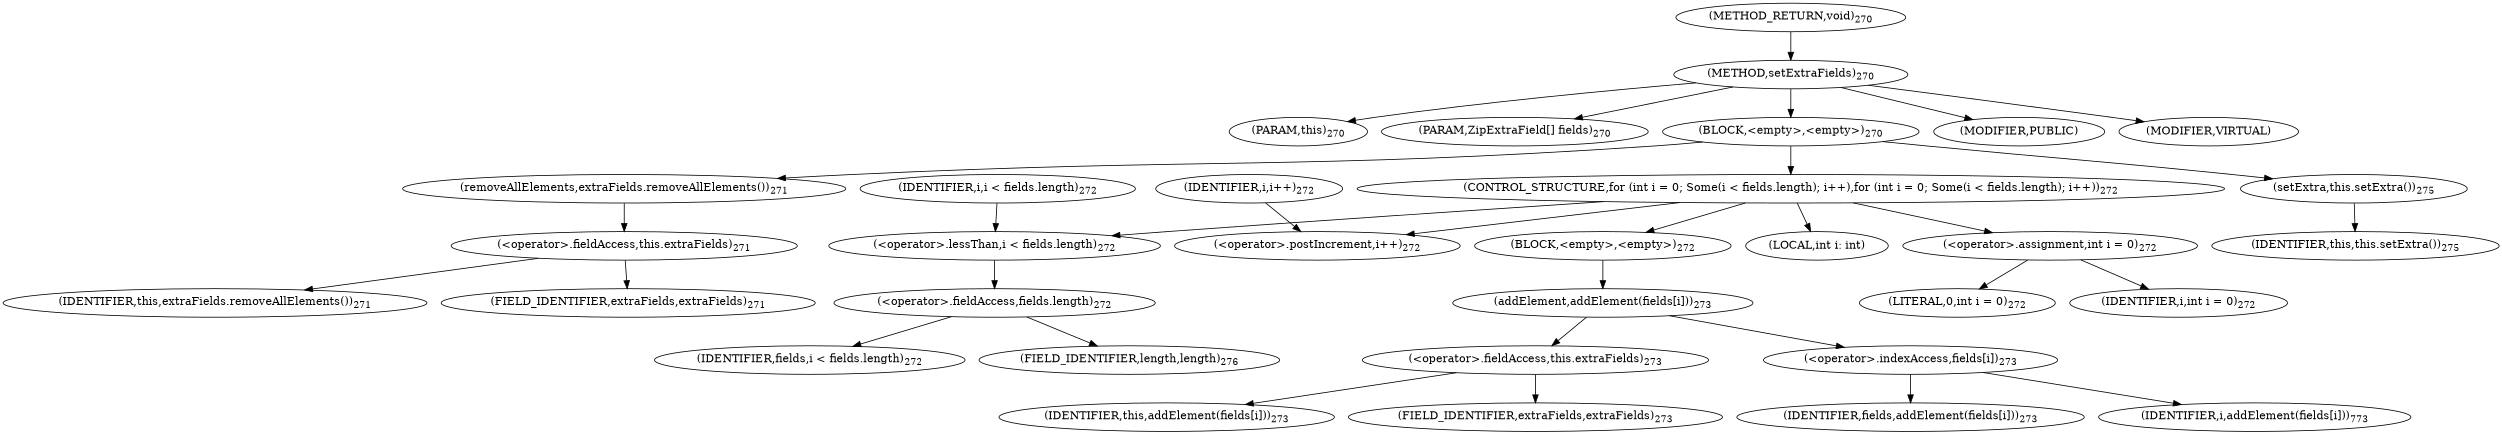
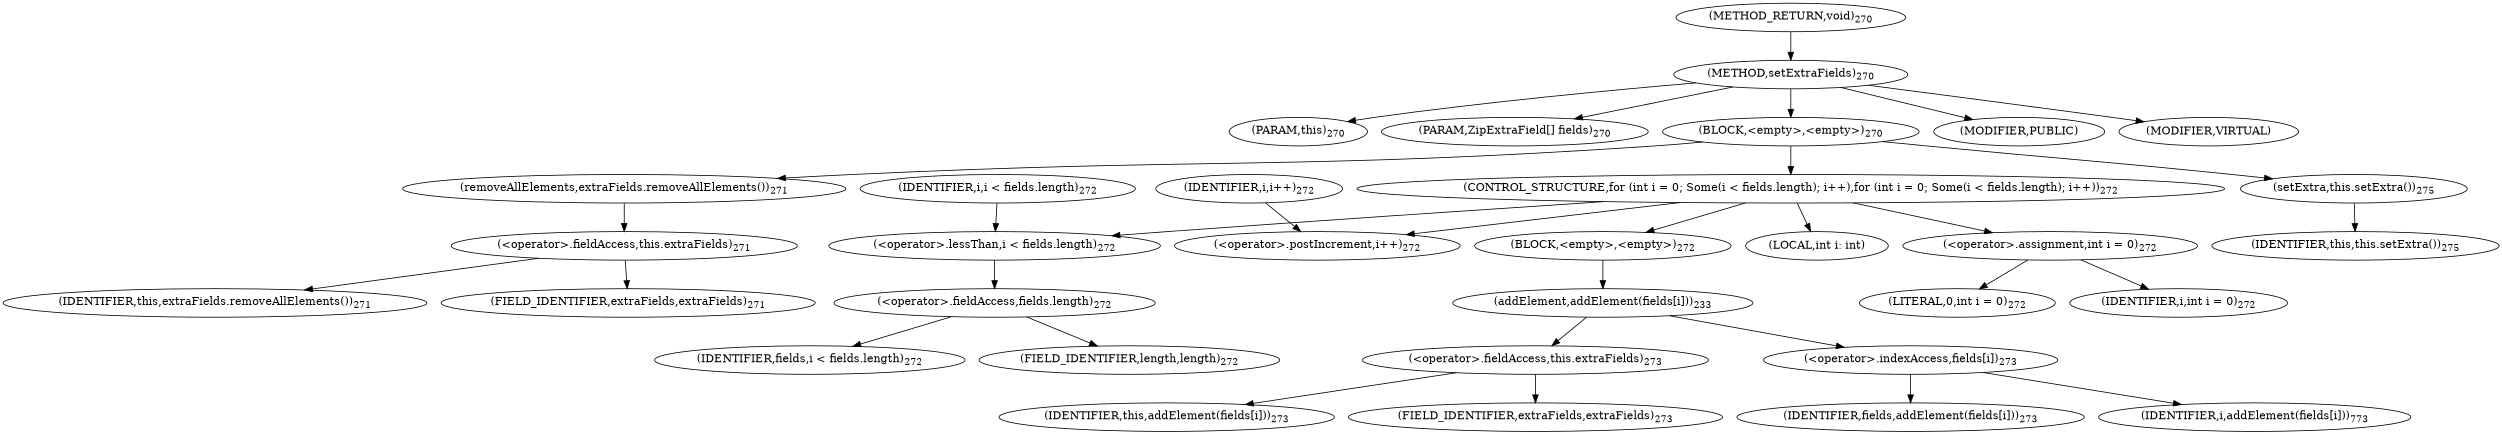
(1703, 302) -> (1703, 302)
(1230, 359) -> (1230, 359)
